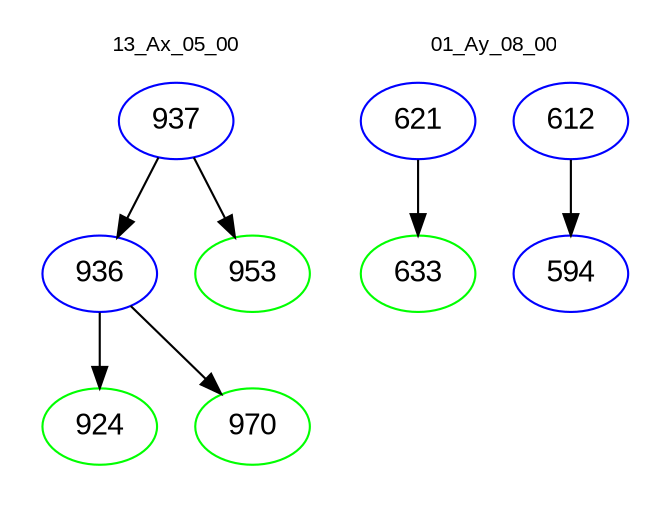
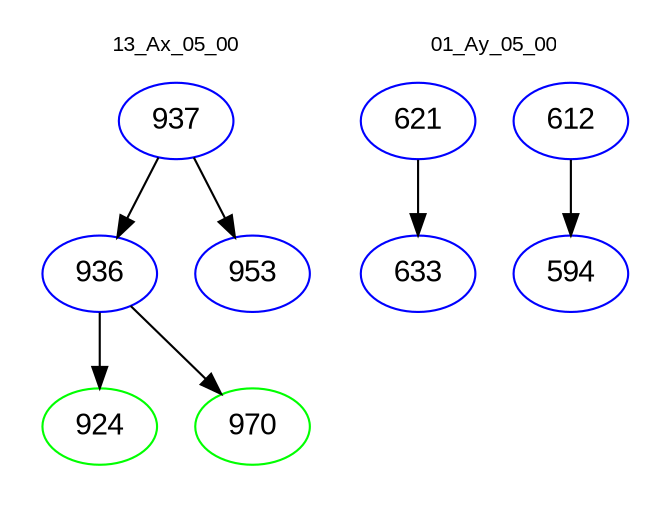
(494, 46) -> (494, 46)
(253, 274) -> (253, 274)
(418, 274) -> (418, 274)
